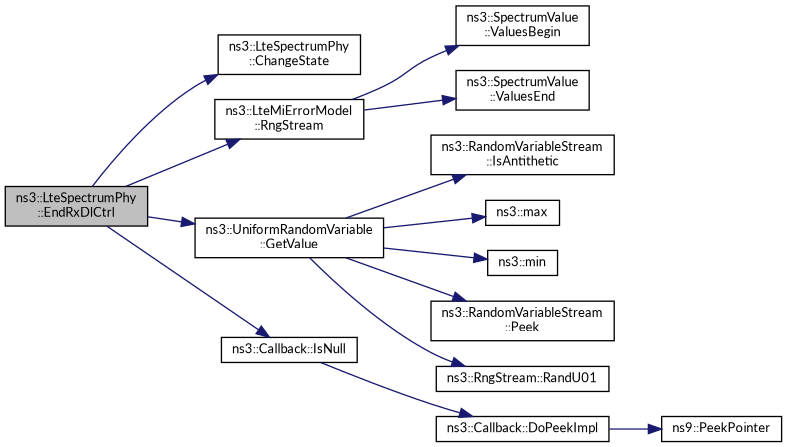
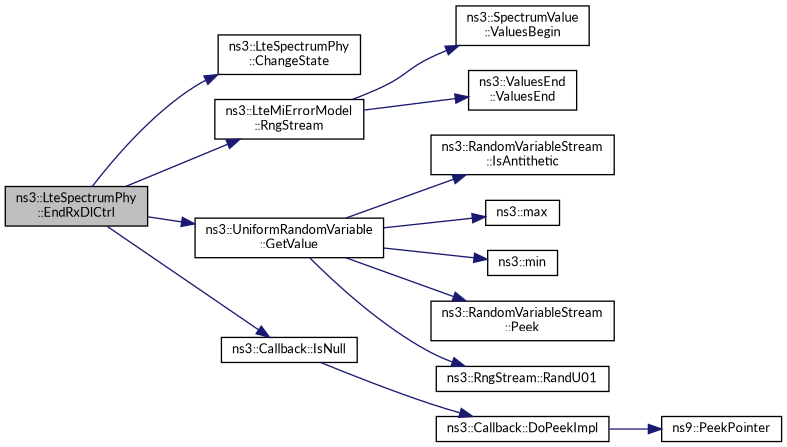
(523, 90) -> (523, 90)
